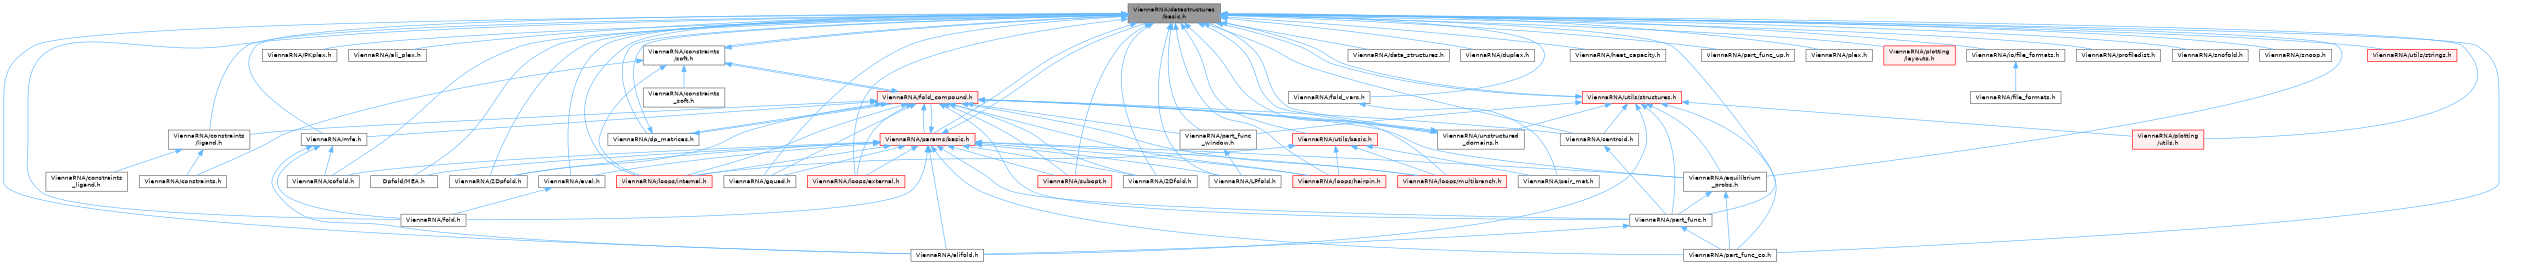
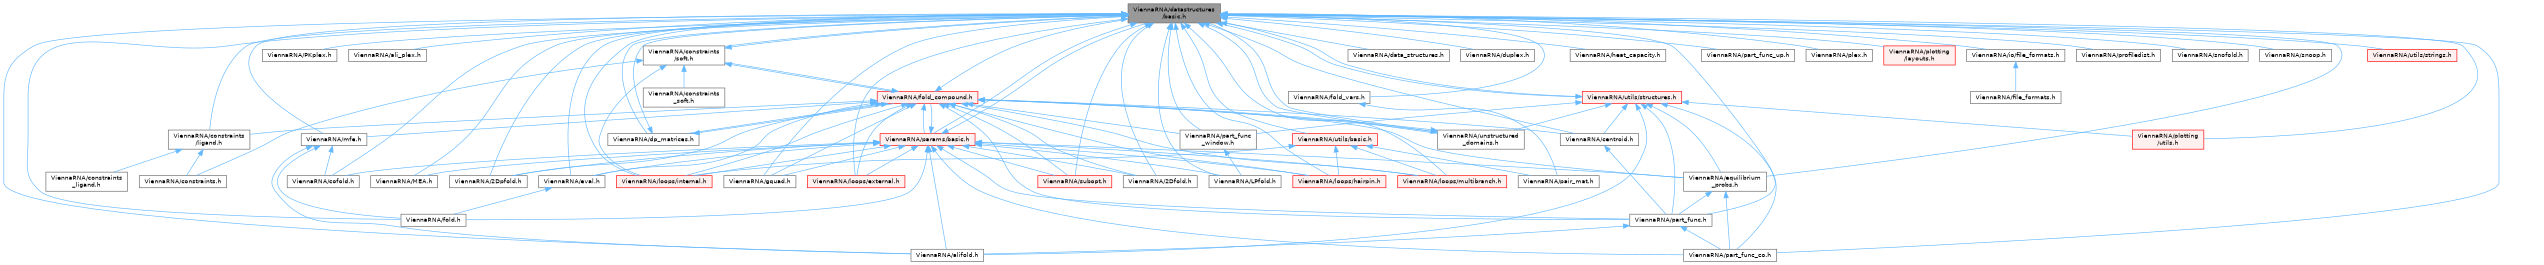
none -> (1030, 41)
none -> (762, 140)
(404, 182) -> (404, 182)
